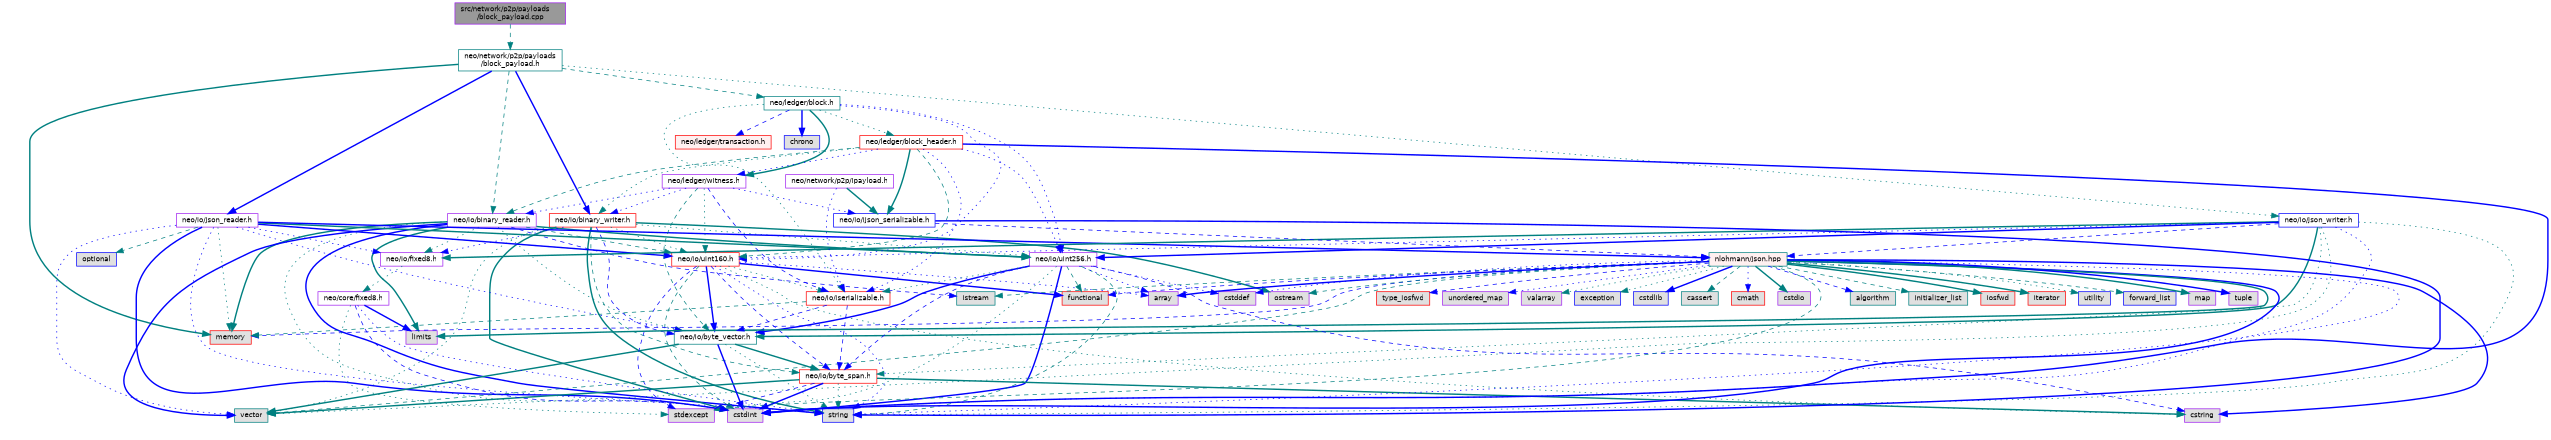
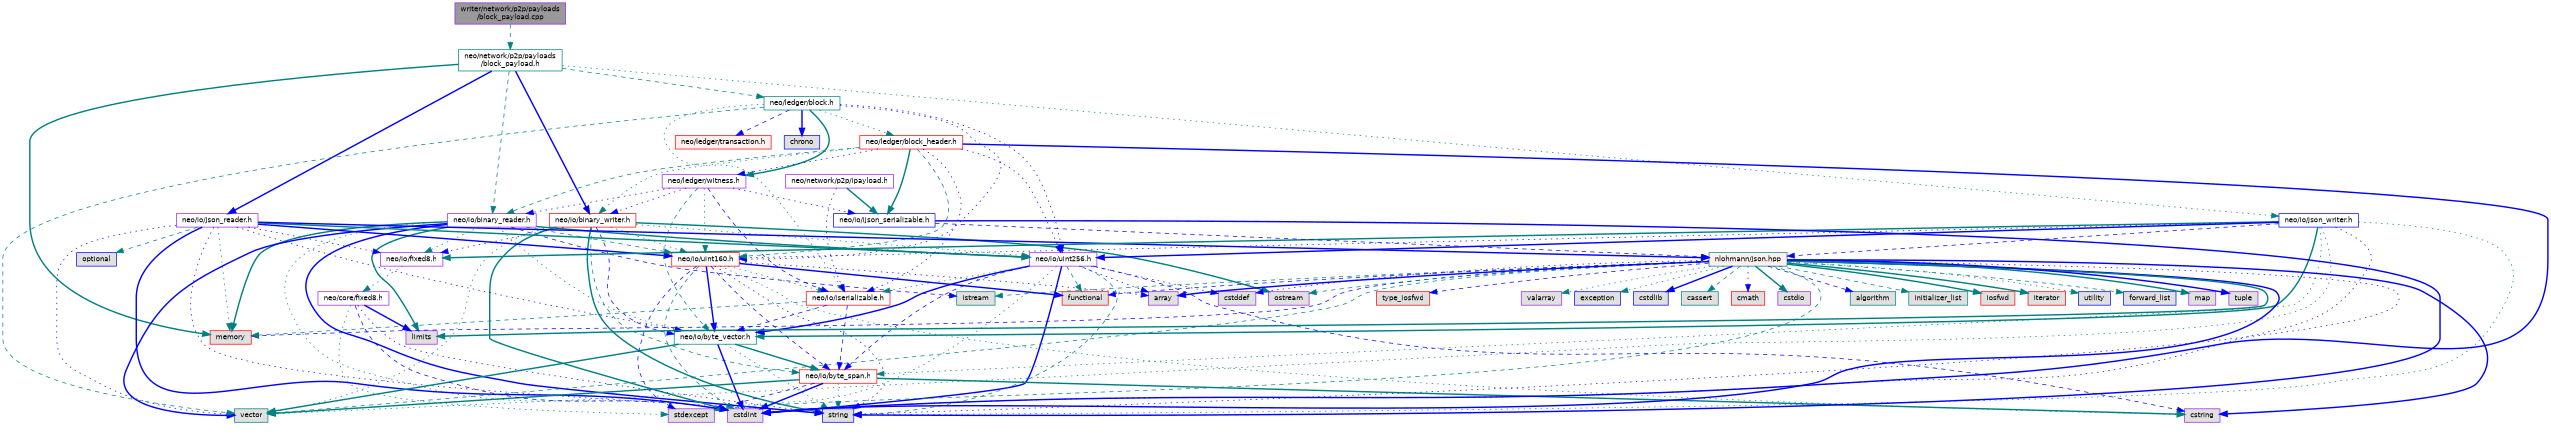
(510, 13) -> (510, 13)
none -> (213, 178)
(1476, 298) -> none
